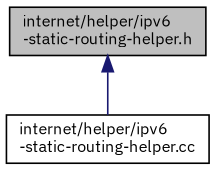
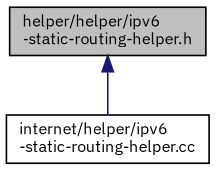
(108, 31) -> (108, 31)
